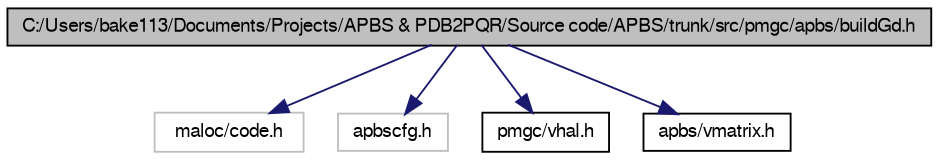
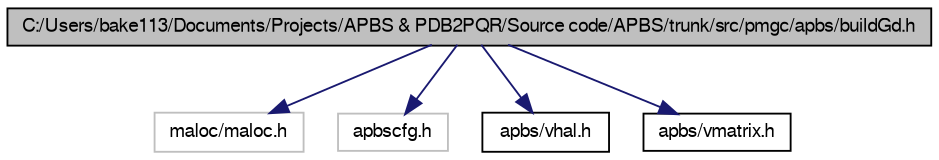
(229, 132) -> (229, 132)
(546, 132) -> (546, 132)
